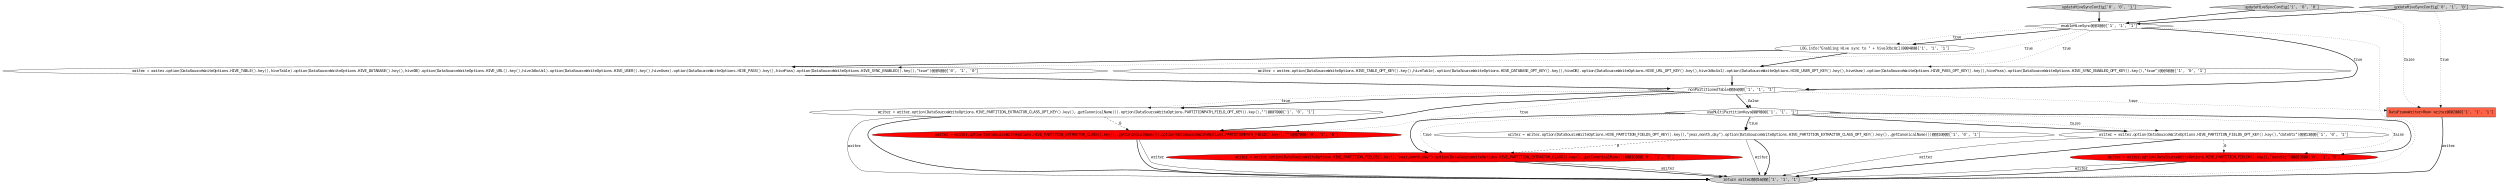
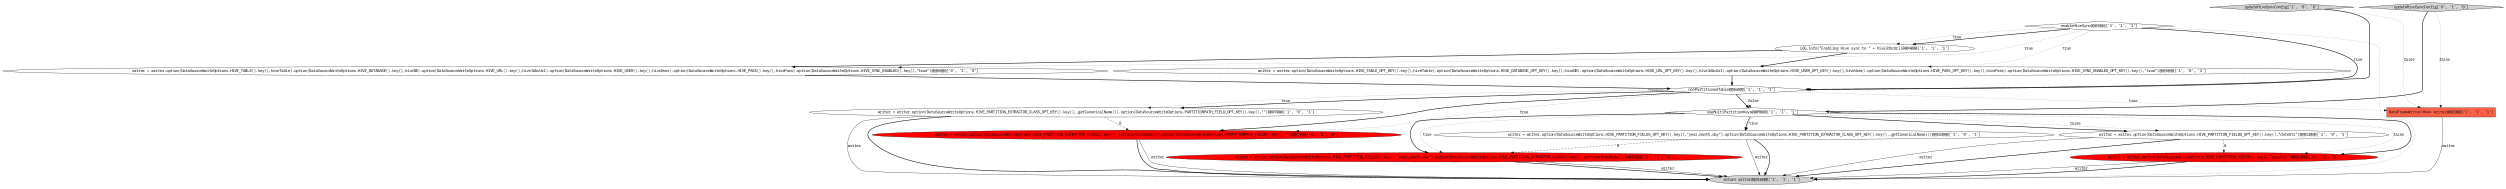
(2099, 7) -> none
(2192, 17) -> (2141, 86)
(2268, 17) -> (2166, 106)
(2445, 60) -> (2445, 60)
(2152, 177) -> (2152, 177)
